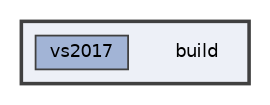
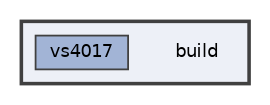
(82, 52) -> (82, 52)
